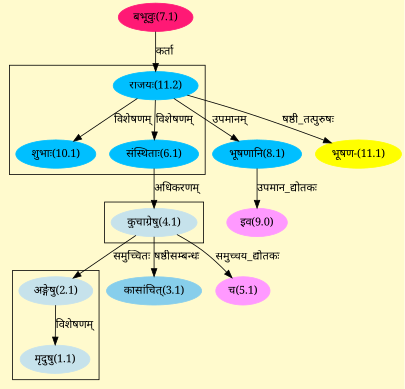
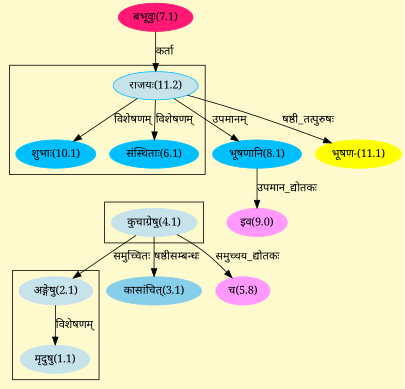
(156, 86) -> (156, 86)
(154, 184) -> none
(243, 291) -> (243, 291)
